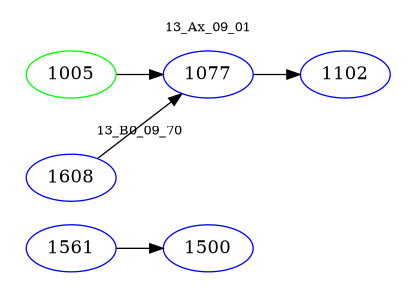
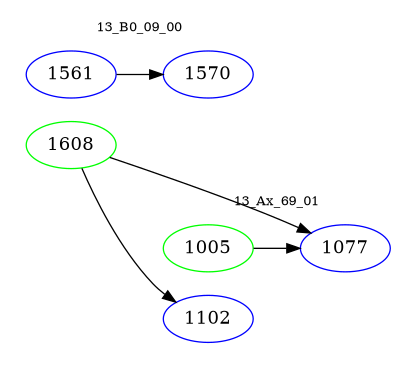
(208, 28) -> (277, 202)
(270, 74) -> (117, 236)
(140, 131) -> (140, 28)
(71, 178) -> (71, 145)
(208, 248) -> (208, 74)
